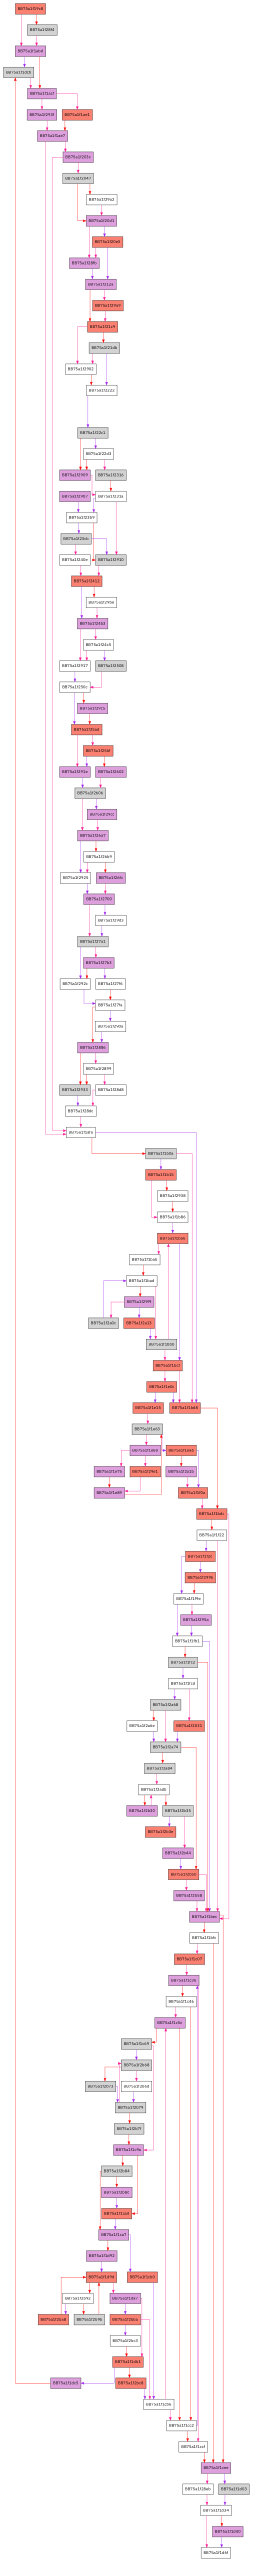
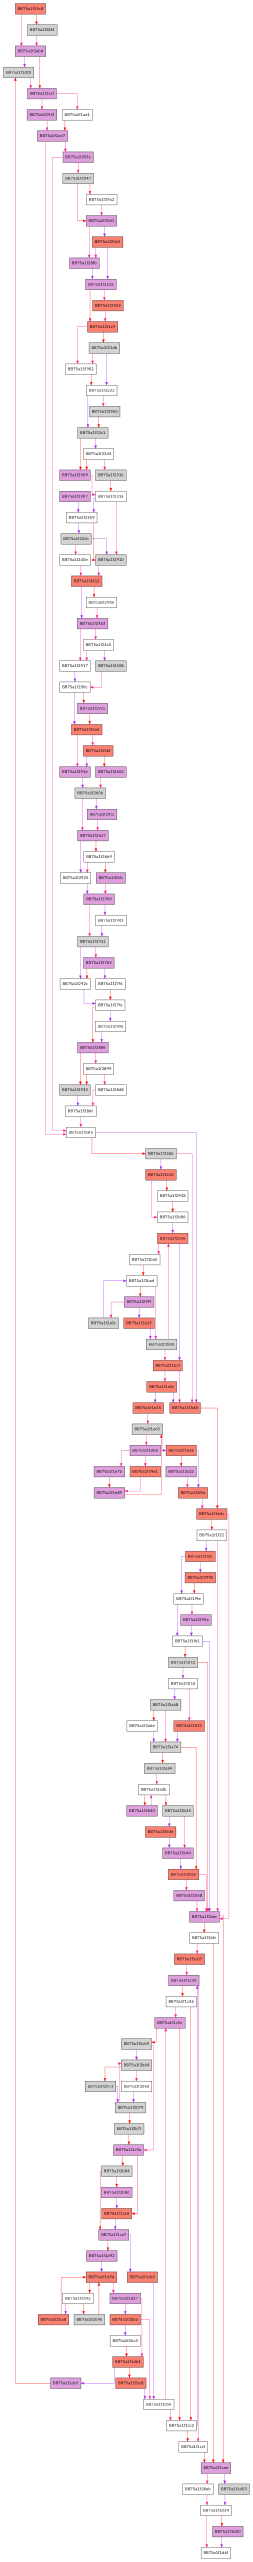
(77, 115) -> (77, 115)
none -> (105, 412)
none -> (169, 1841)
